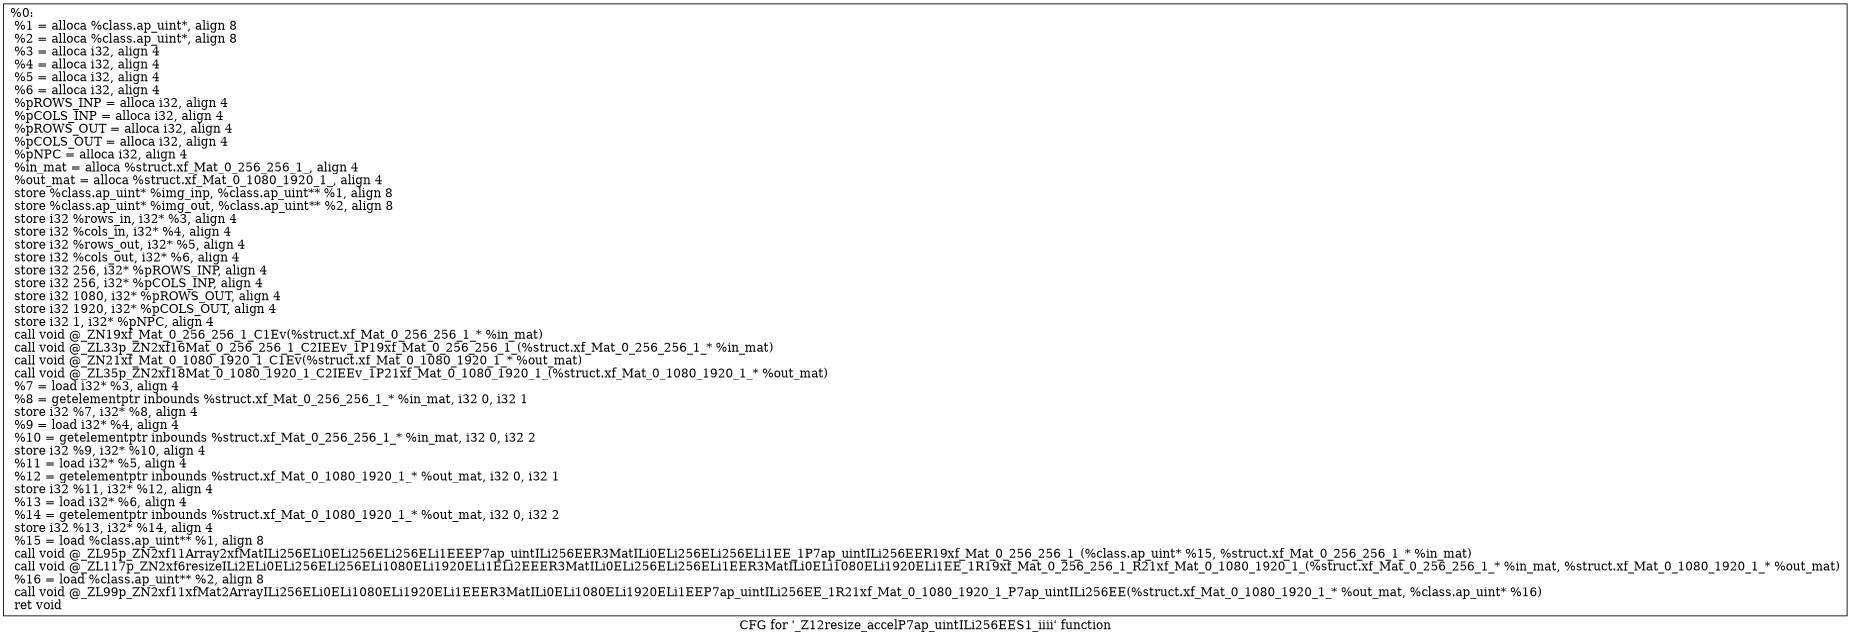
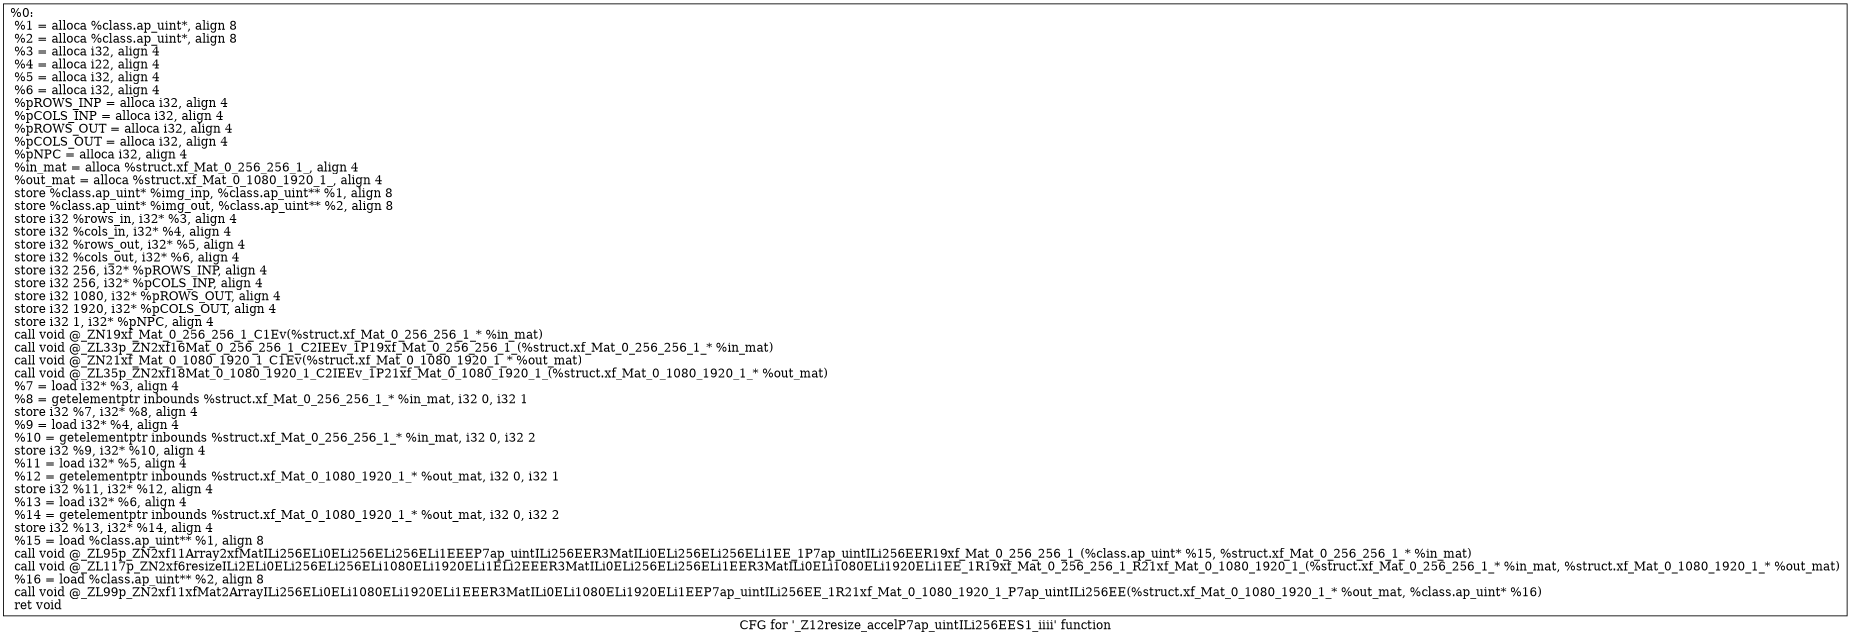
(85, 65) -> (85, 65)
